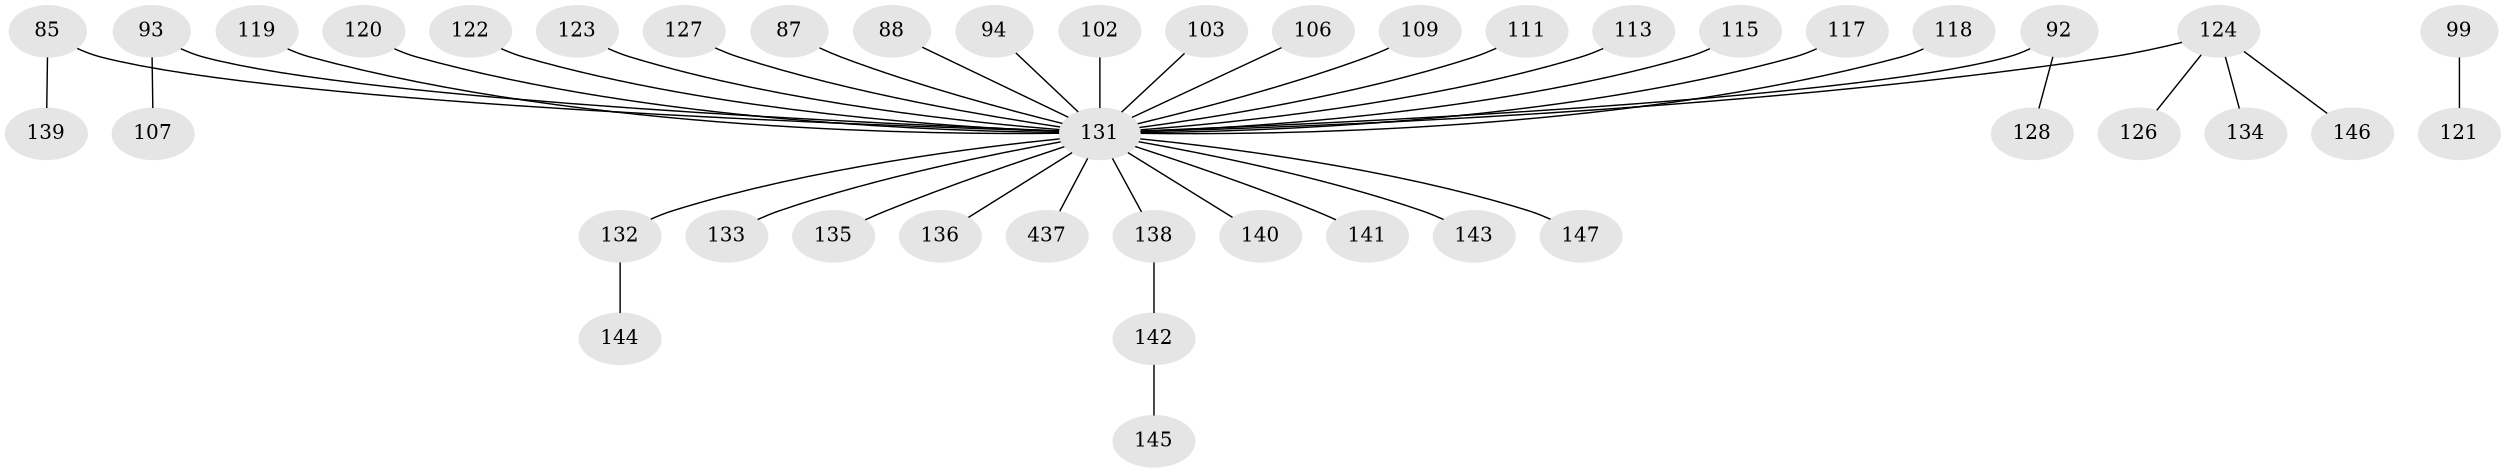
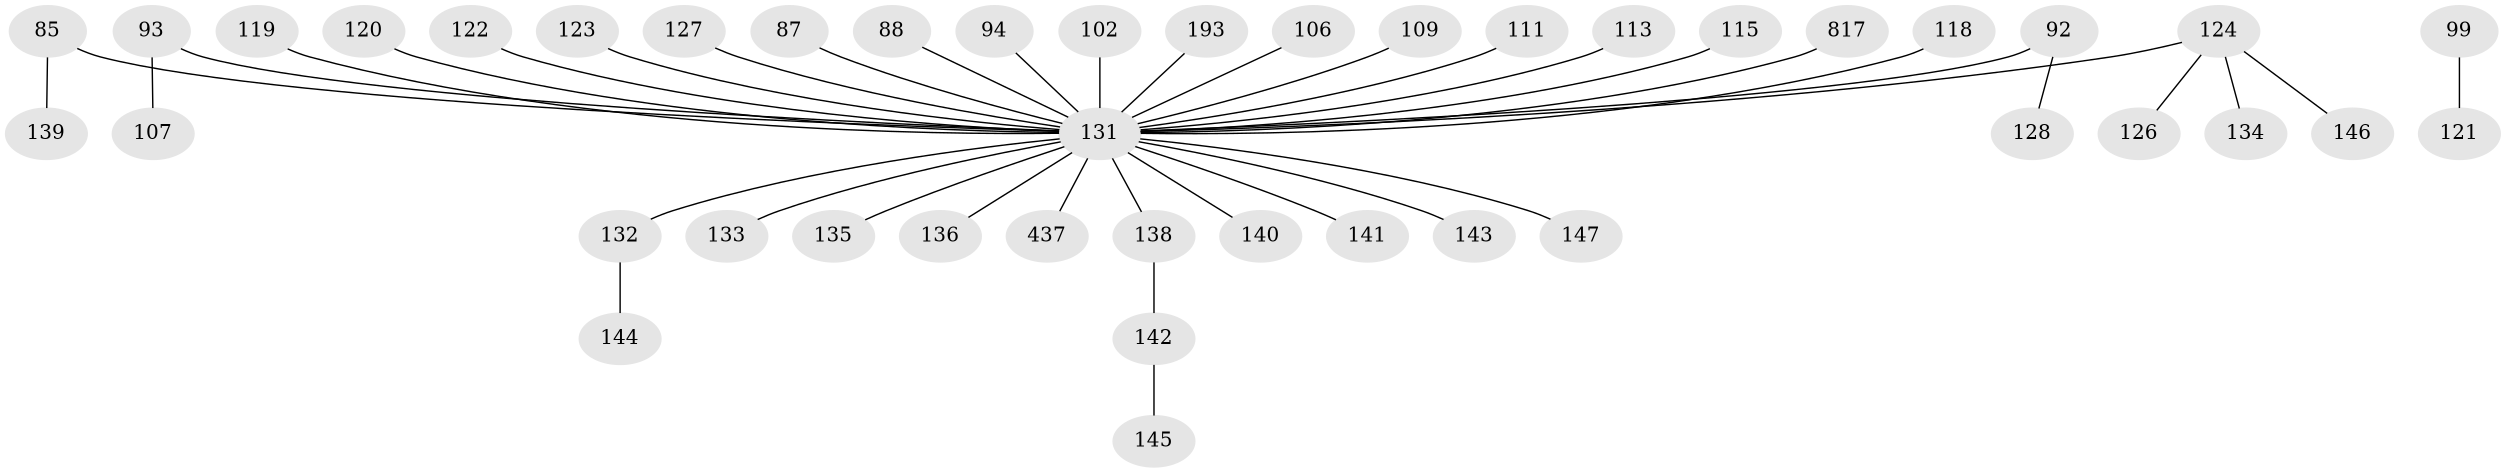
(1207, 31) -> (1207, 31)
(1847, 31) -> (1847, 31)
